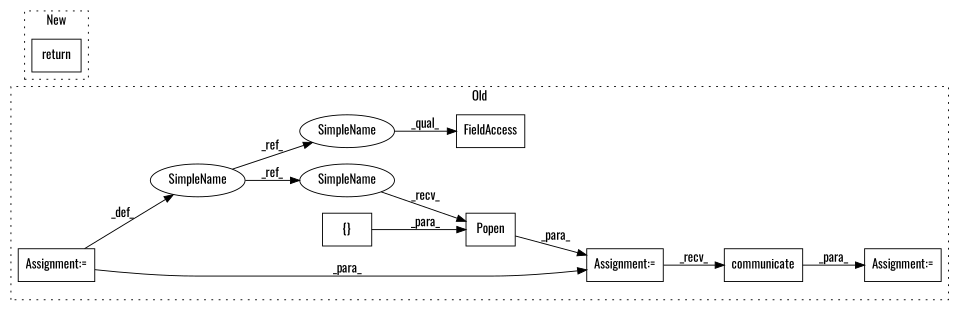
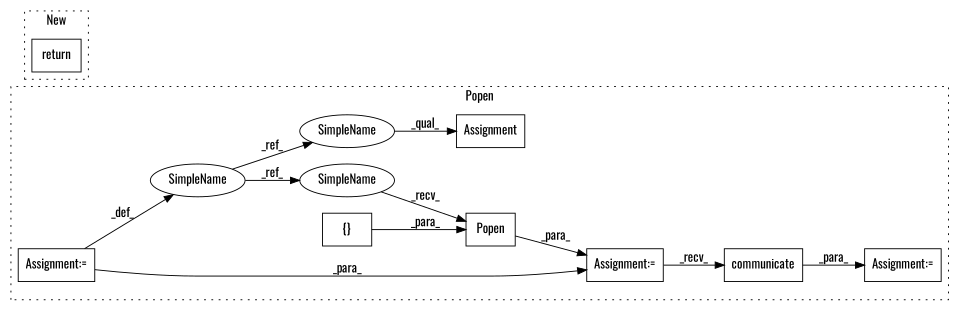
(480, 97) -> (480, 97)
(491, 131) -> (491, 131)
